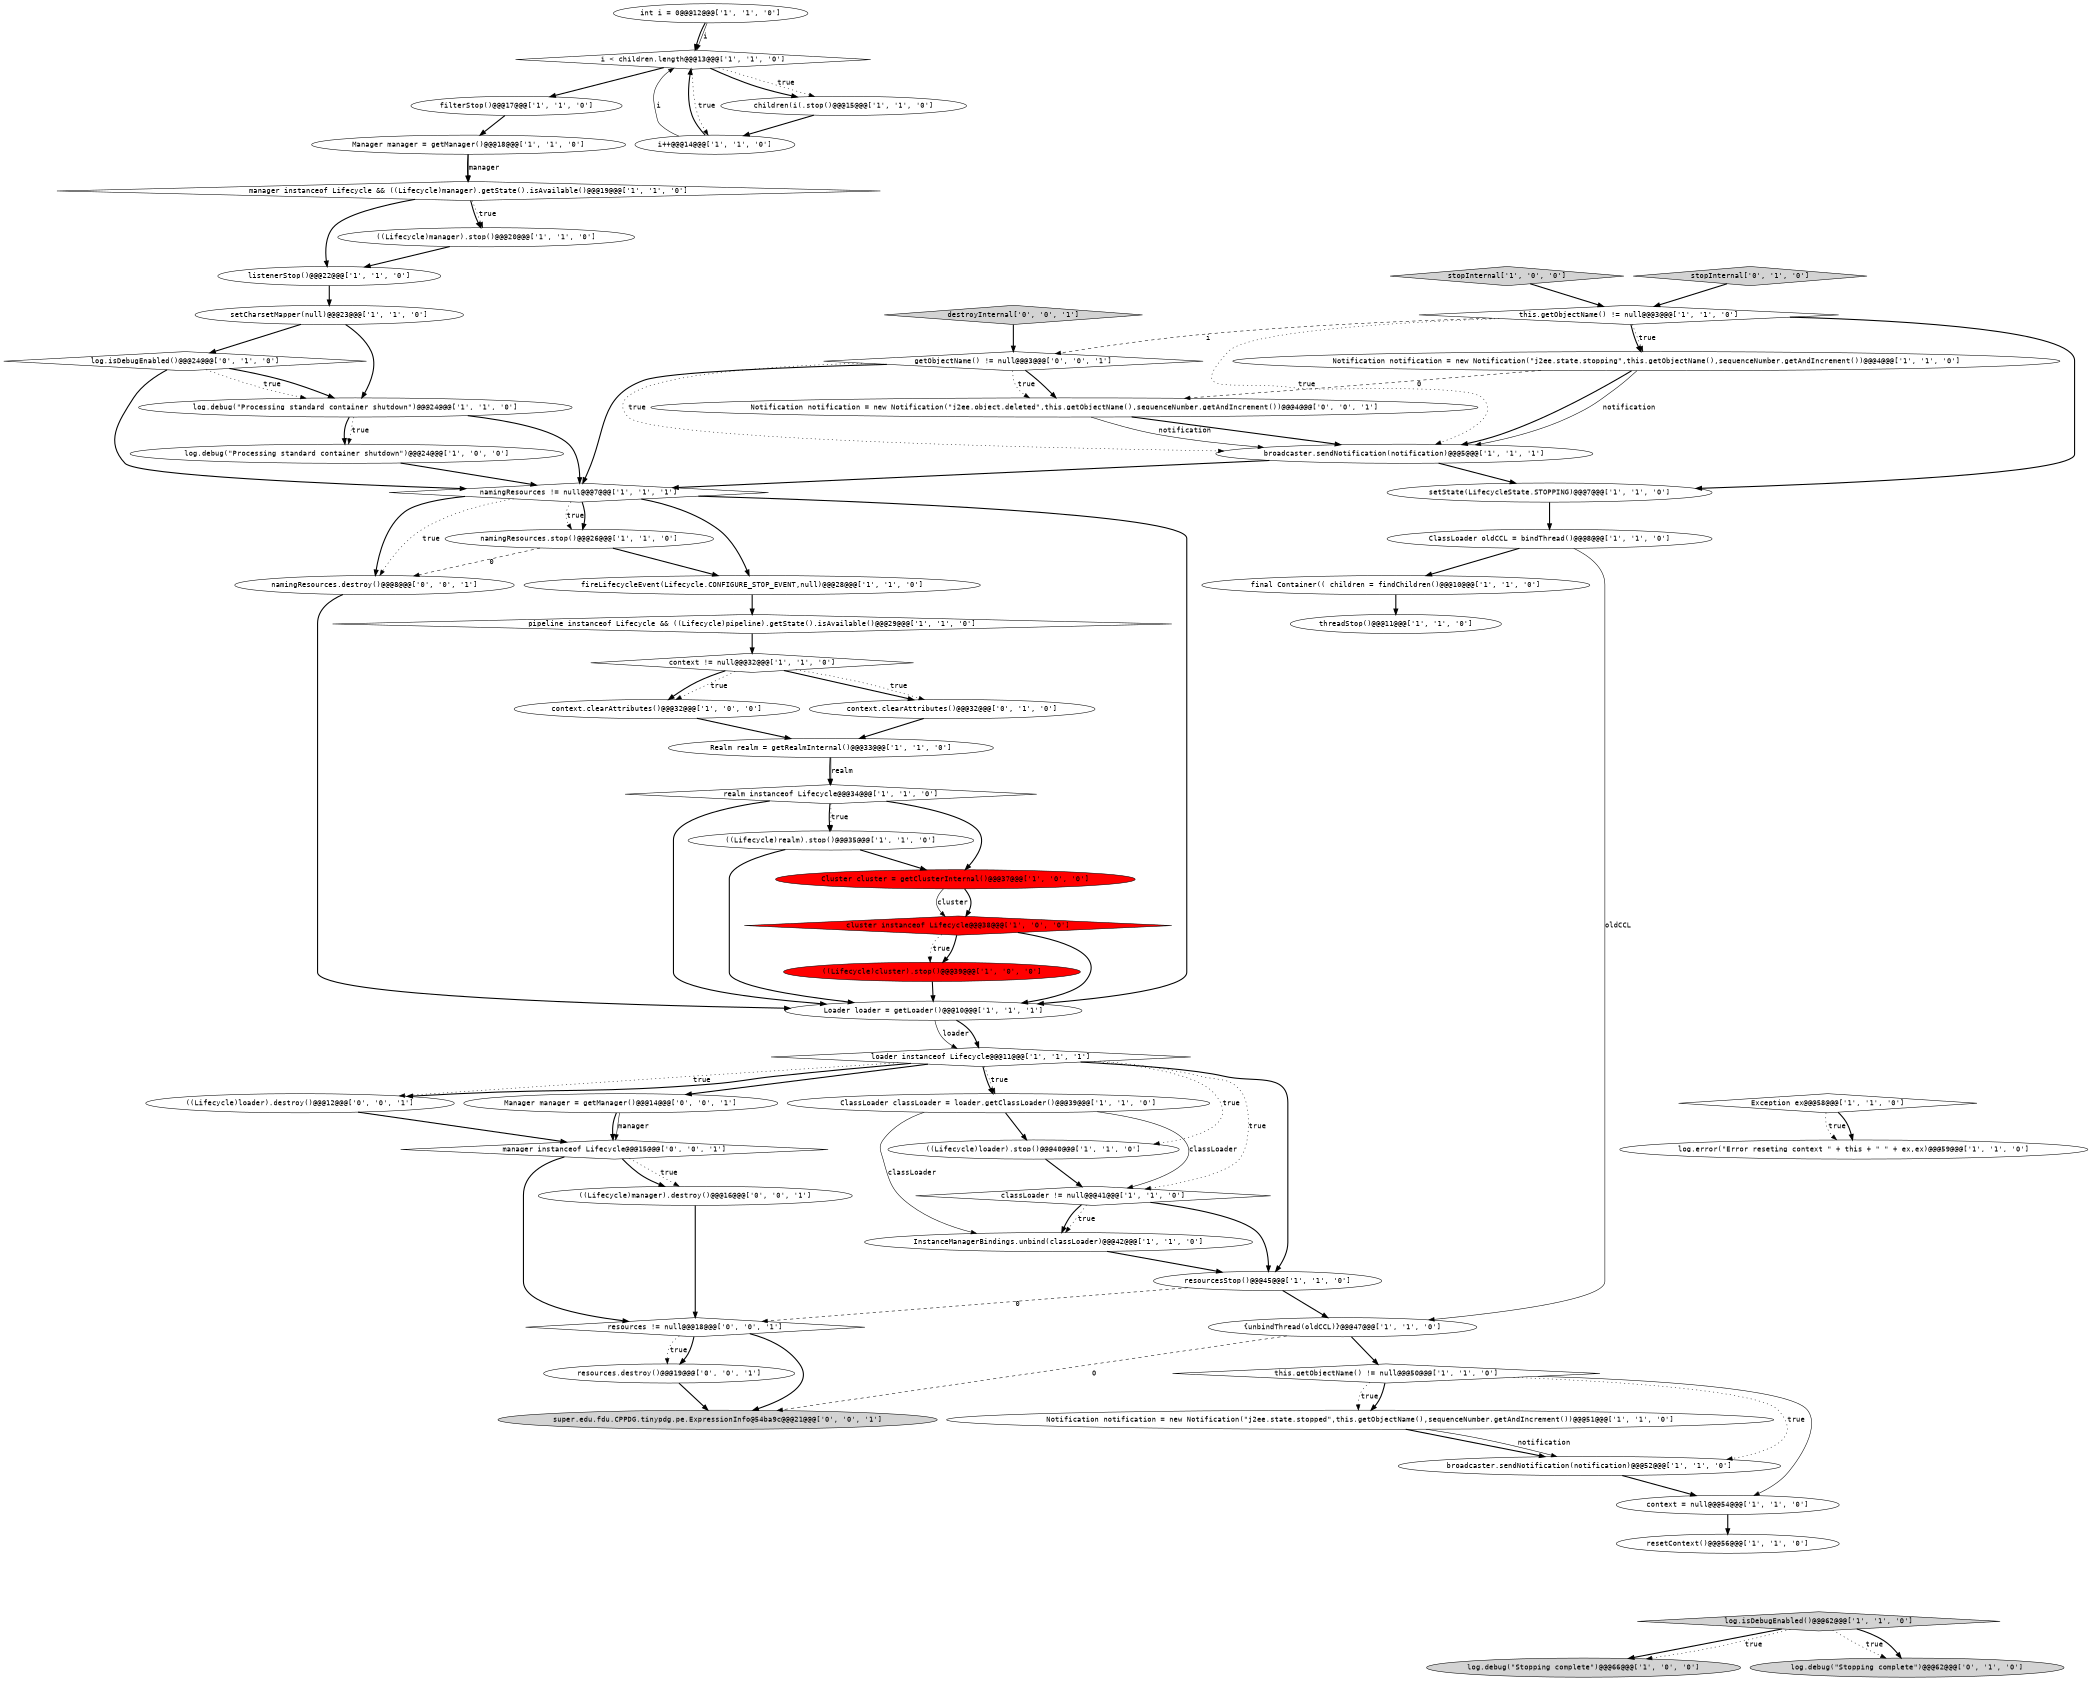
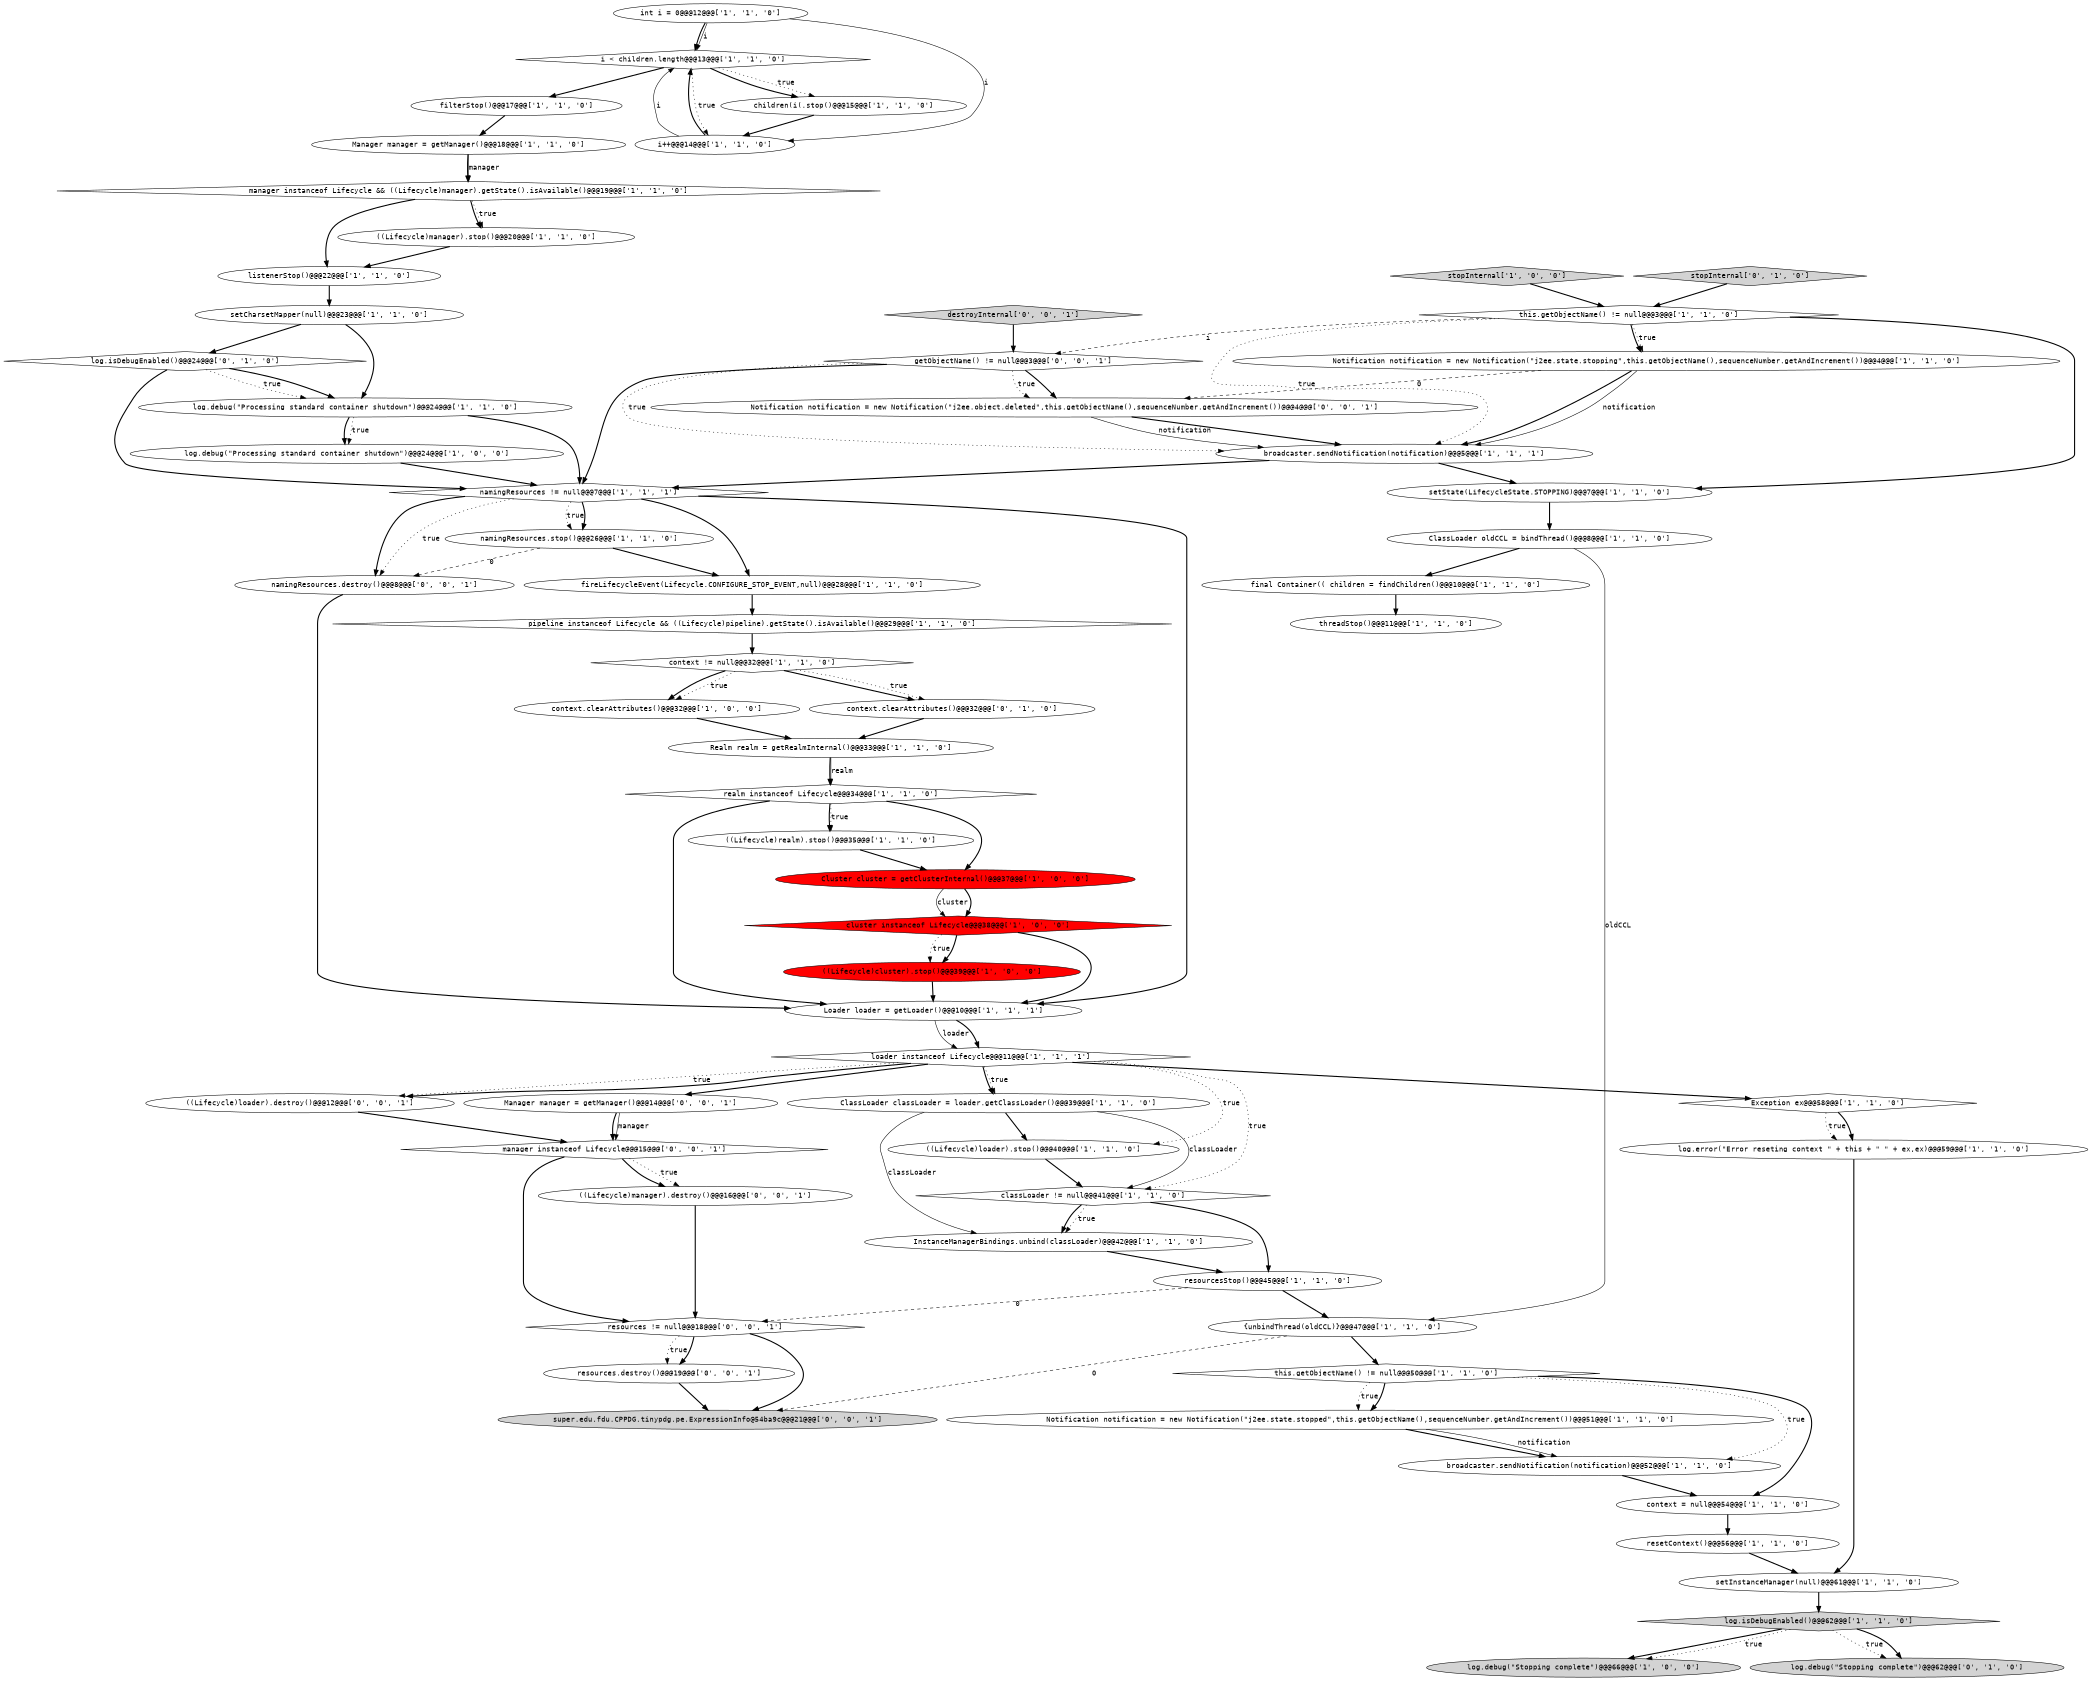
none -> (982, 86)
(729, 955) -> none
(1273, 1082) -> (1409, 1080)
(1727, 1389) -> (1727, 1389)
none -> (1819, 1583)
